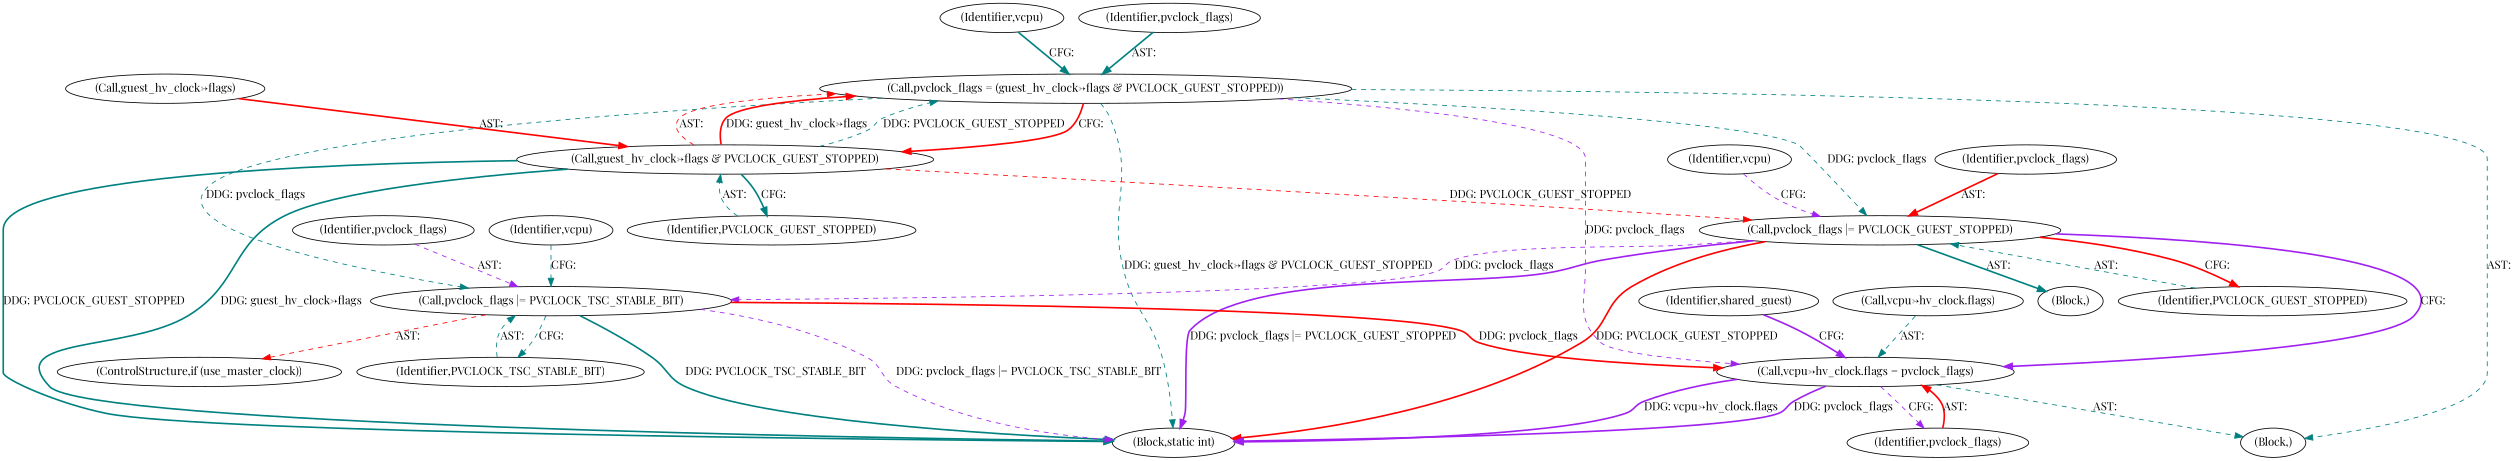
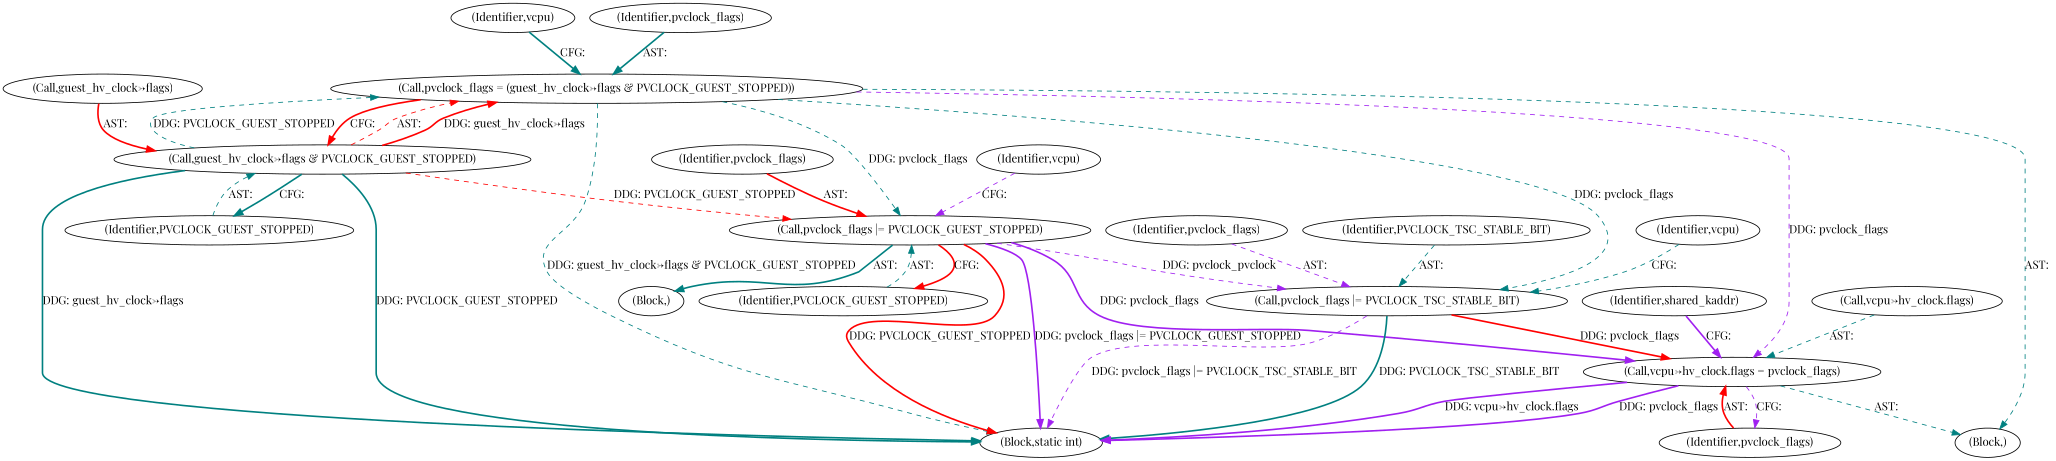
(1504, 266) -> (1219, 266)
(1729, 301) -> (1674, 301)
(2435, 301) -> (1149, 301)
(537, 335) -> none
(199, 372) -> none
